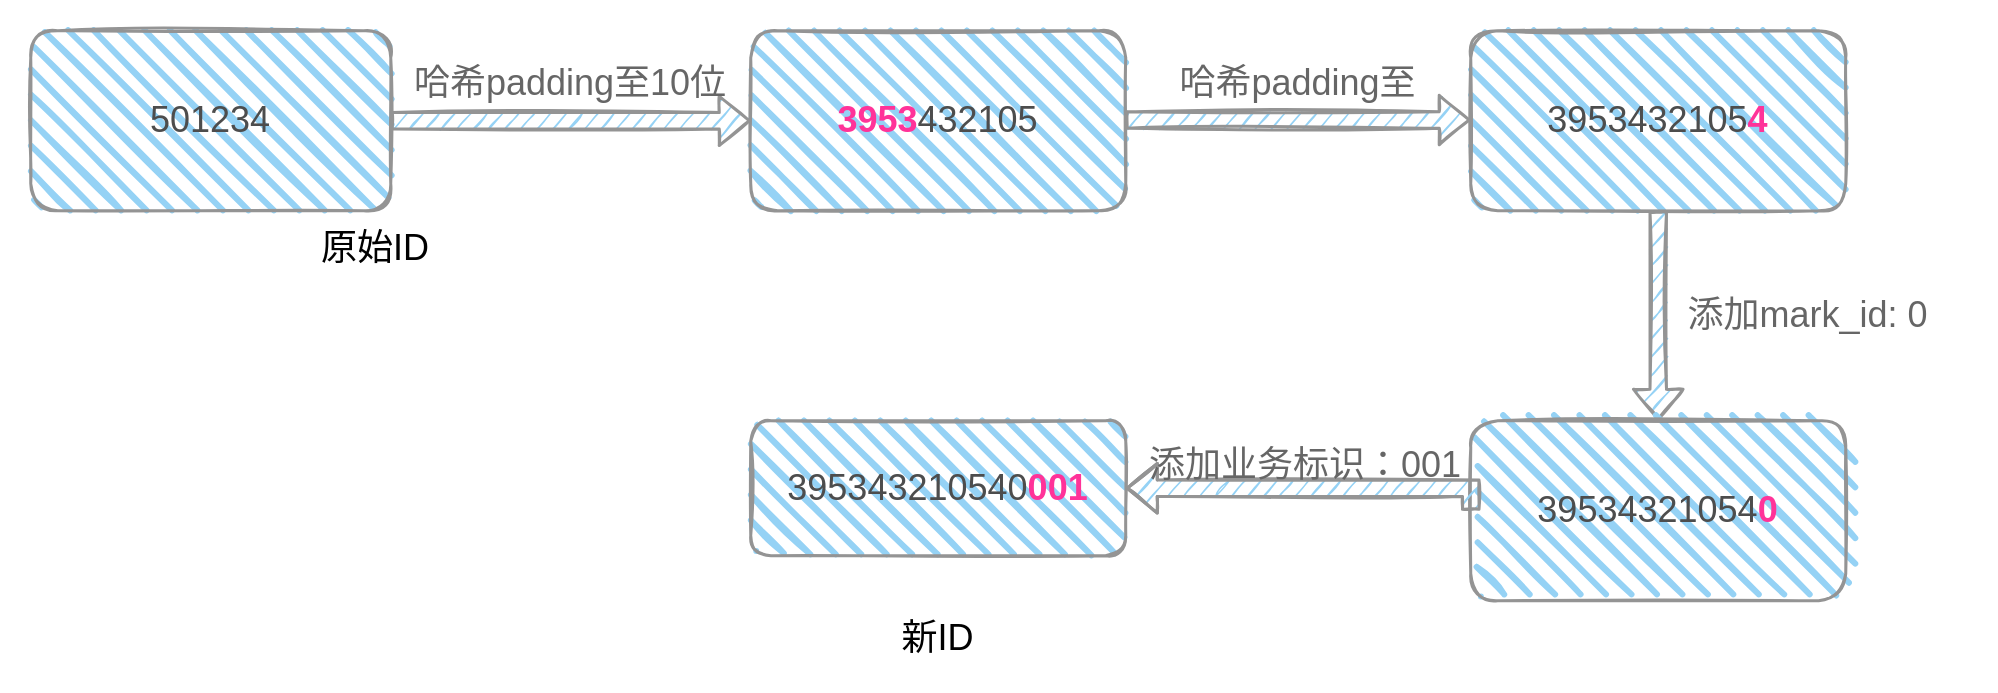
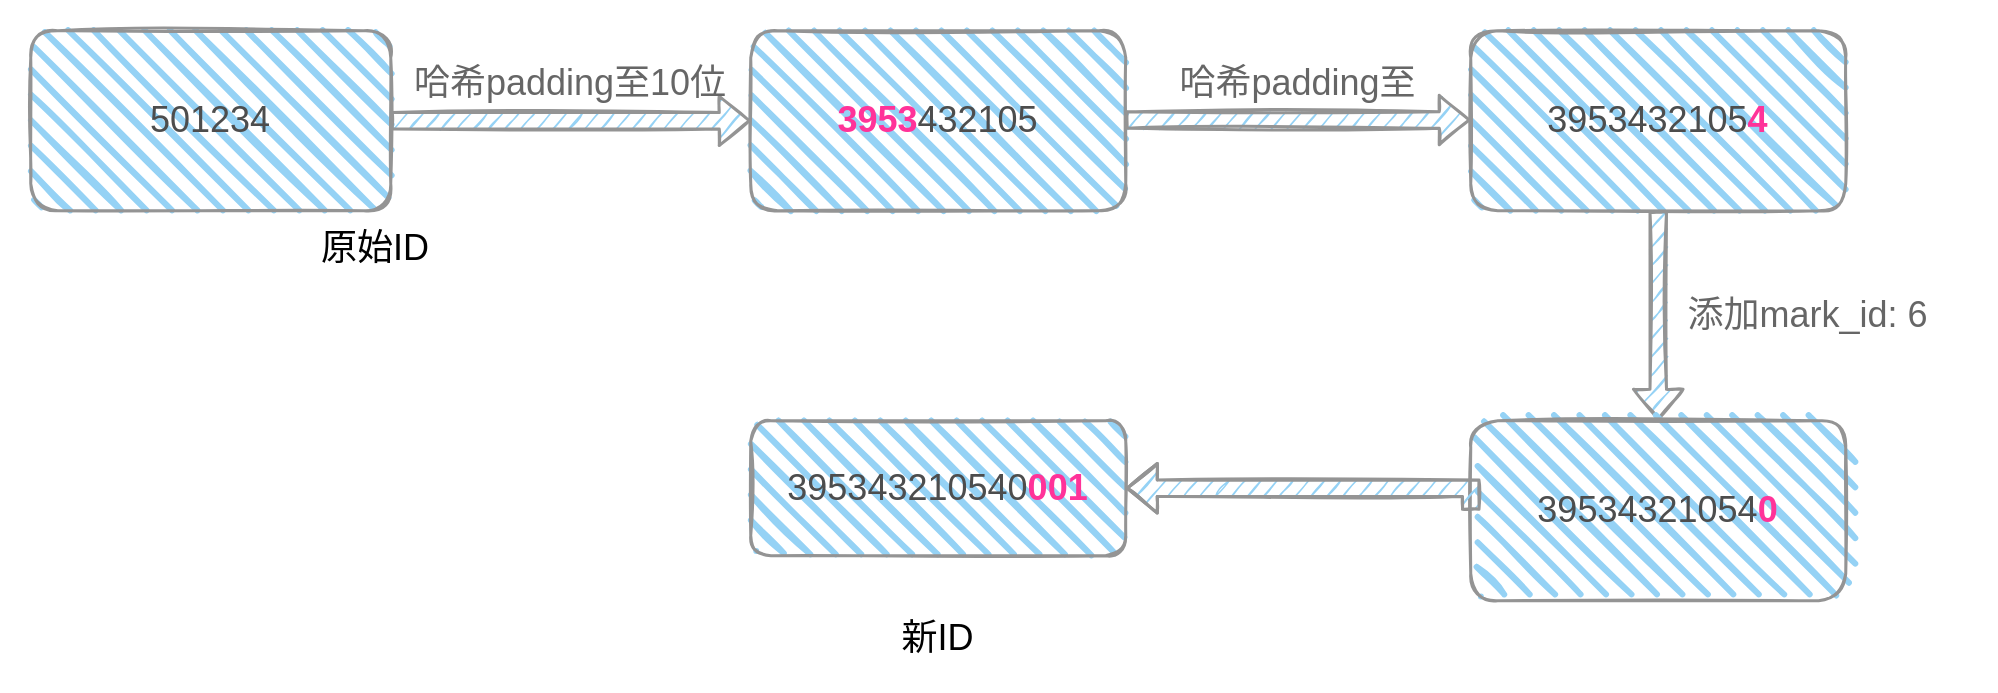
(1808, 316) -> (1808, 316)
(1306, 466) -> none
